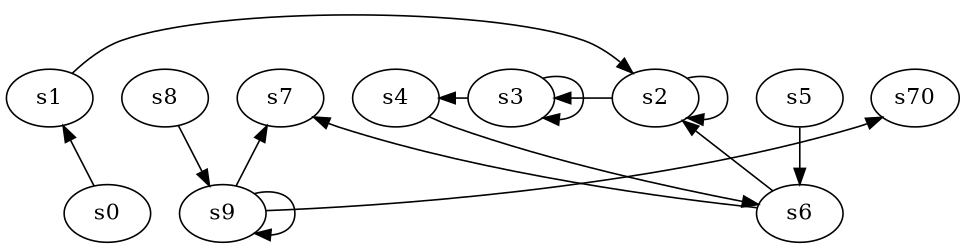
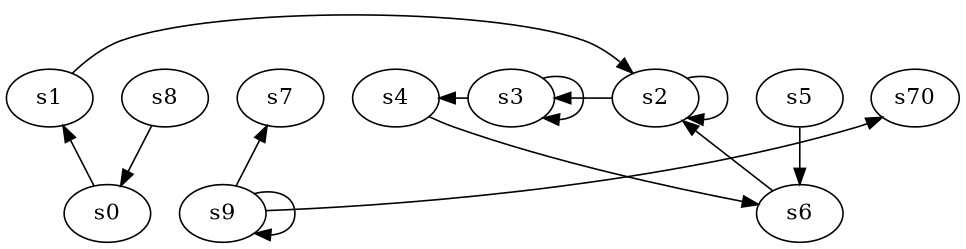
(190, 149) -> (140, 149)
(541, 176) -> none
